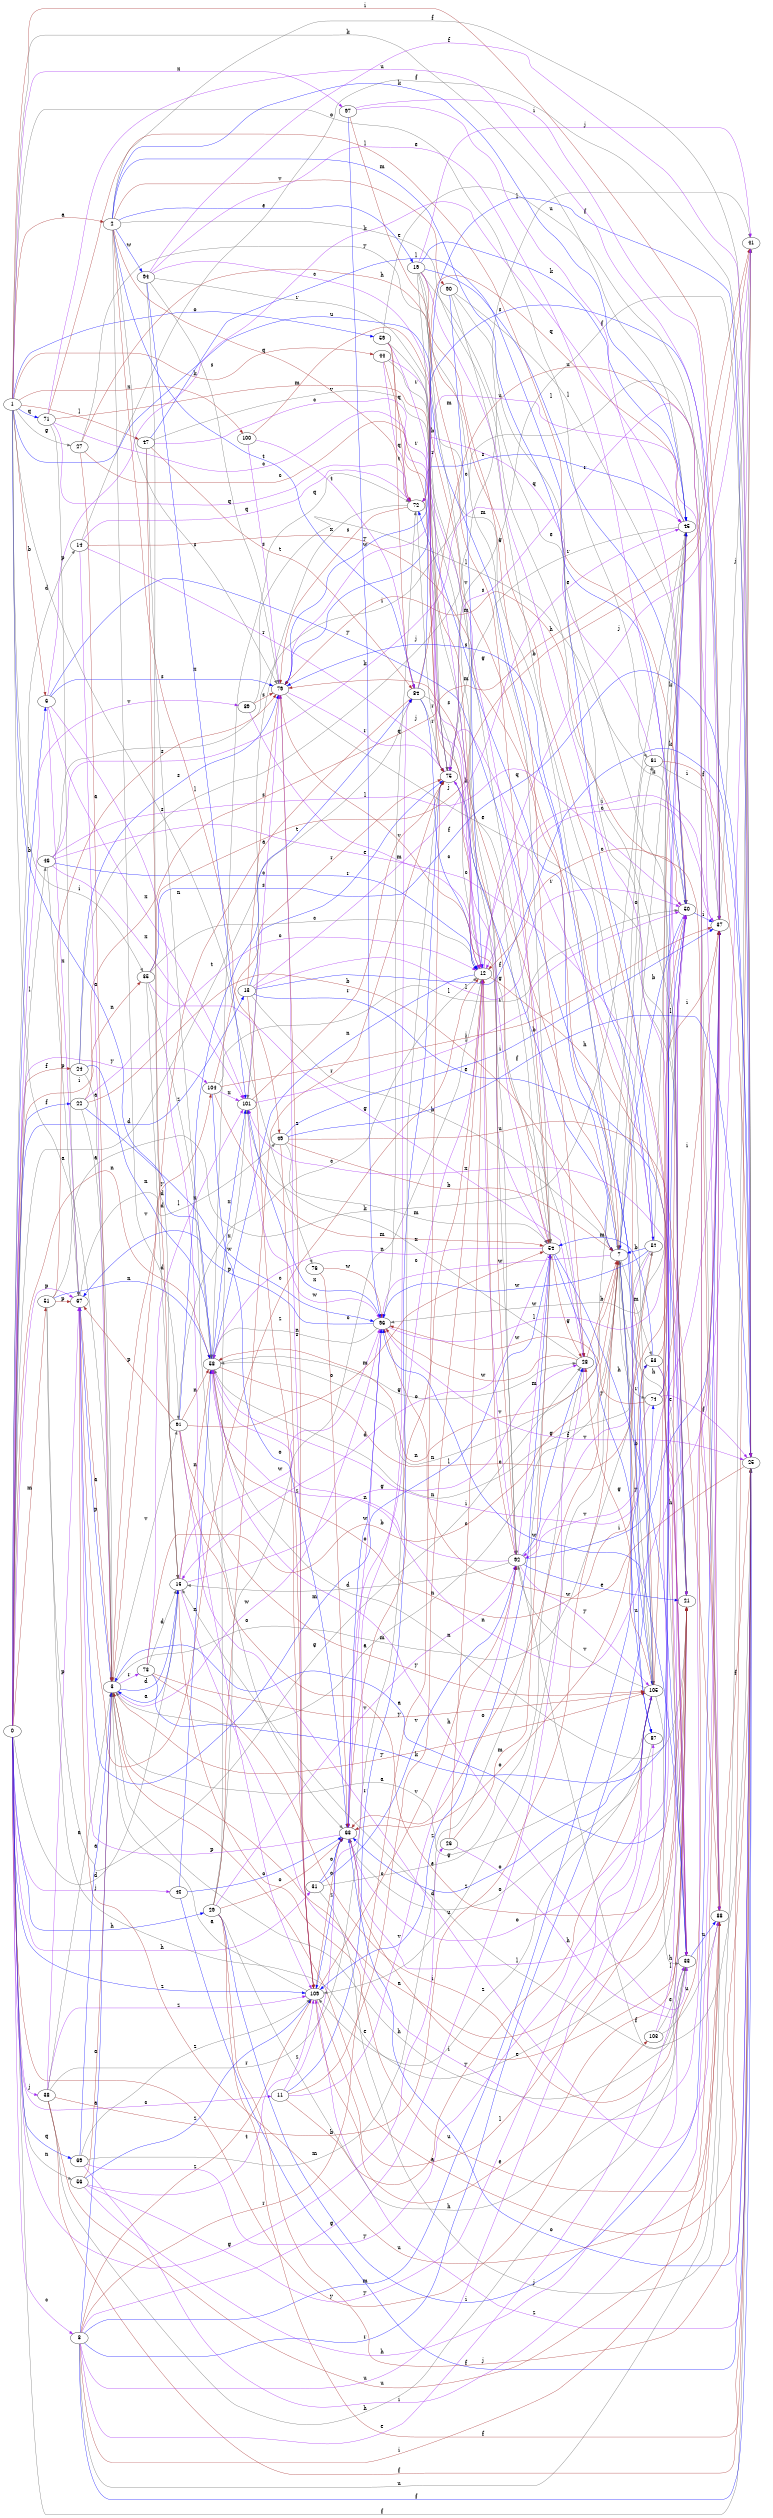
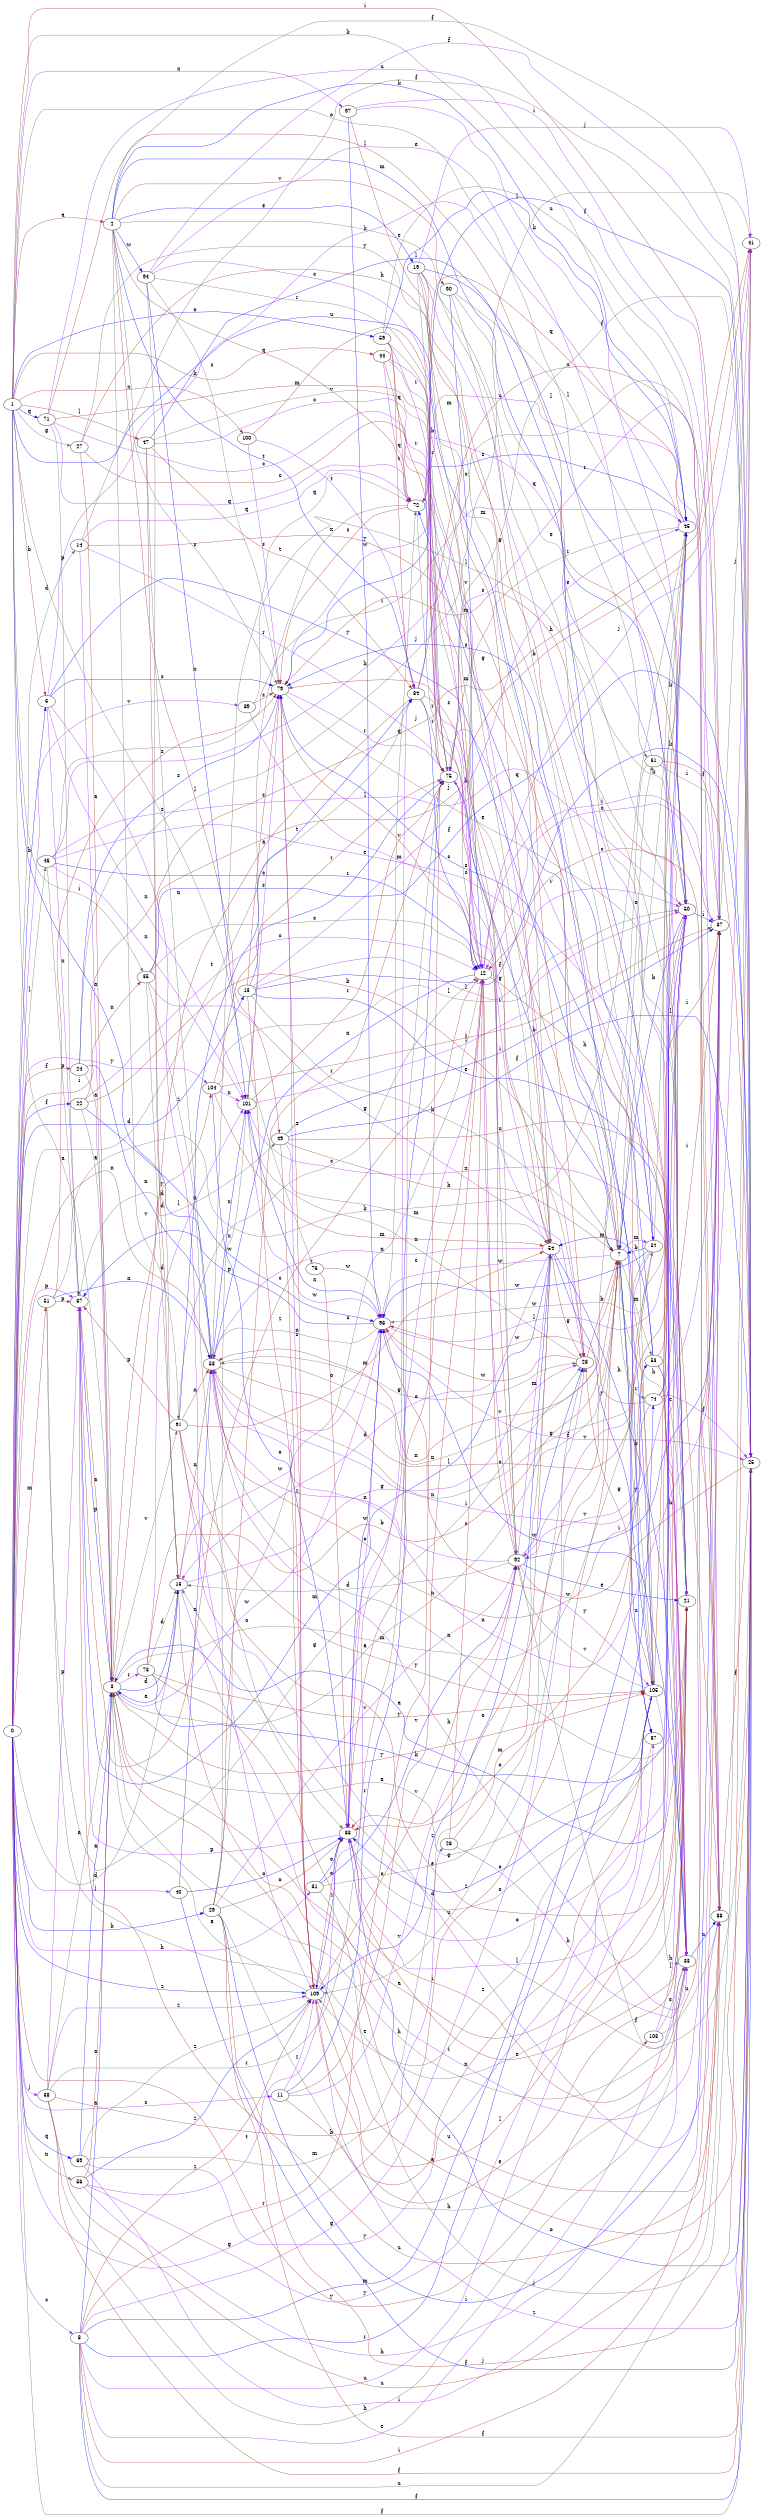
(598, 328) -> (565, 259)
(639, 330) -> (560, 969)
none -> (630, 1243)
(466, 2065) -> (466, 2065)
